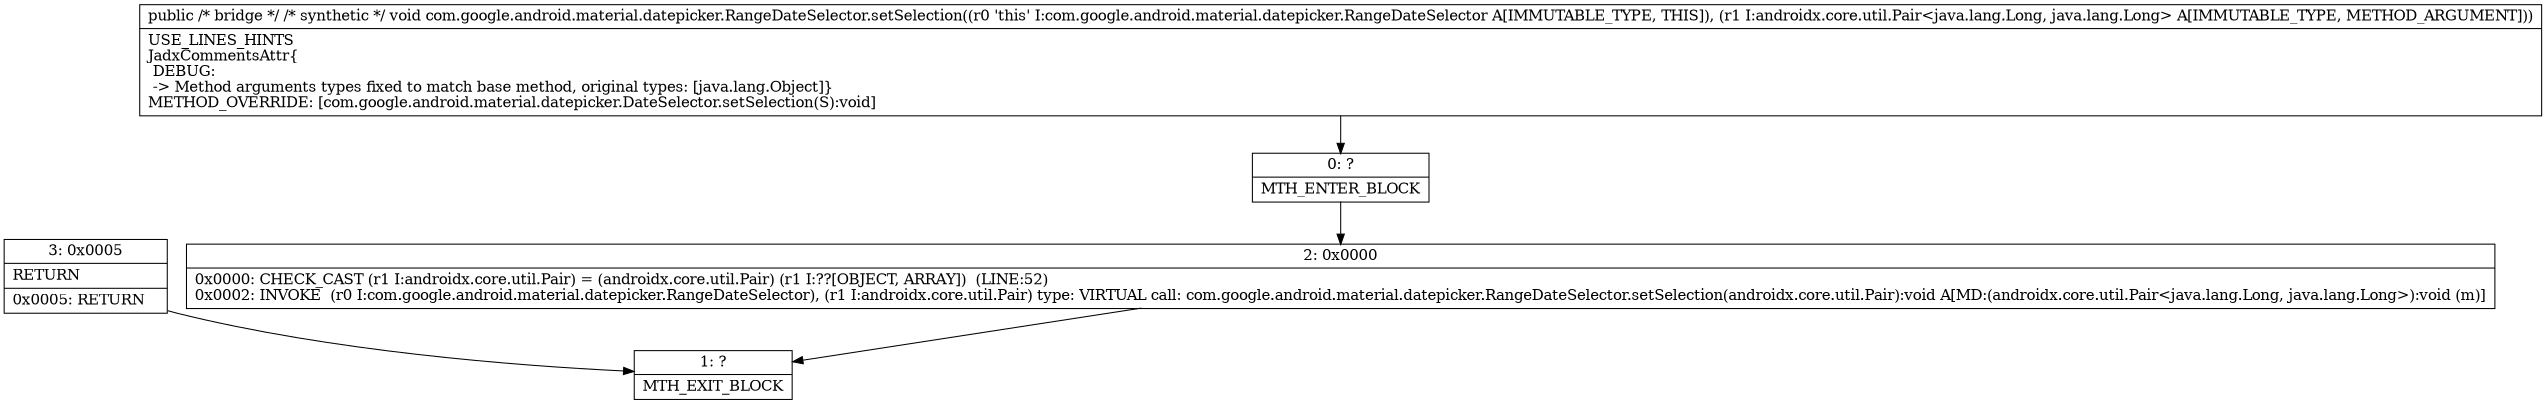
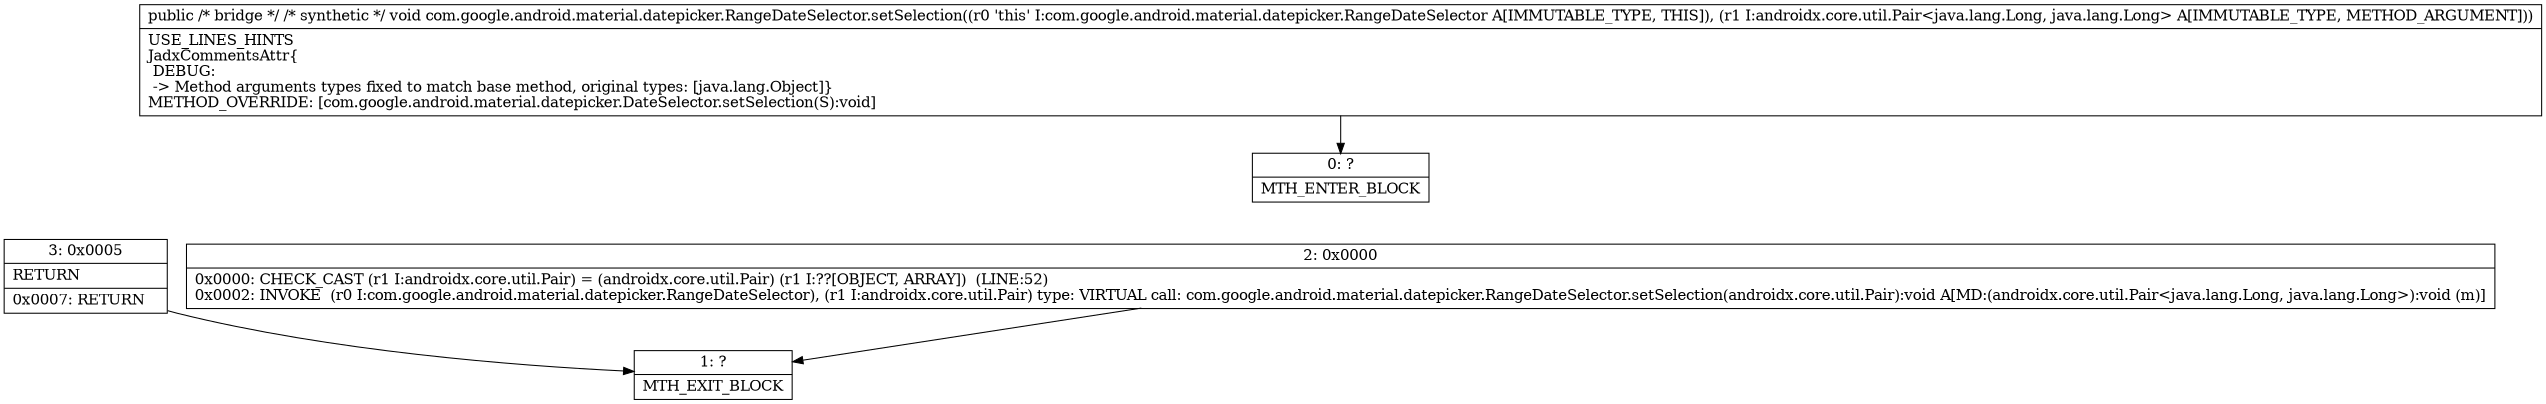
(1341, 218) -> none
(86, 300) -> (86, 300)
